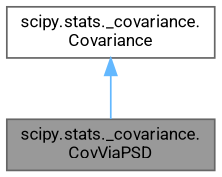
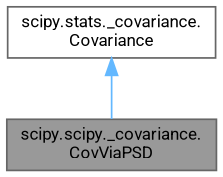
(111, 145) -> (112, 145)
